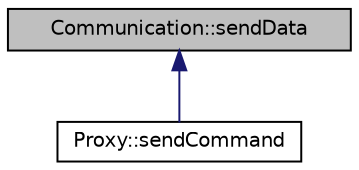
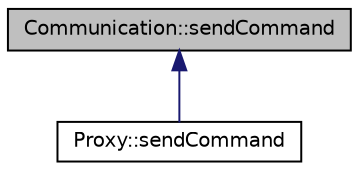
(179, 30) -> (179, 30)
